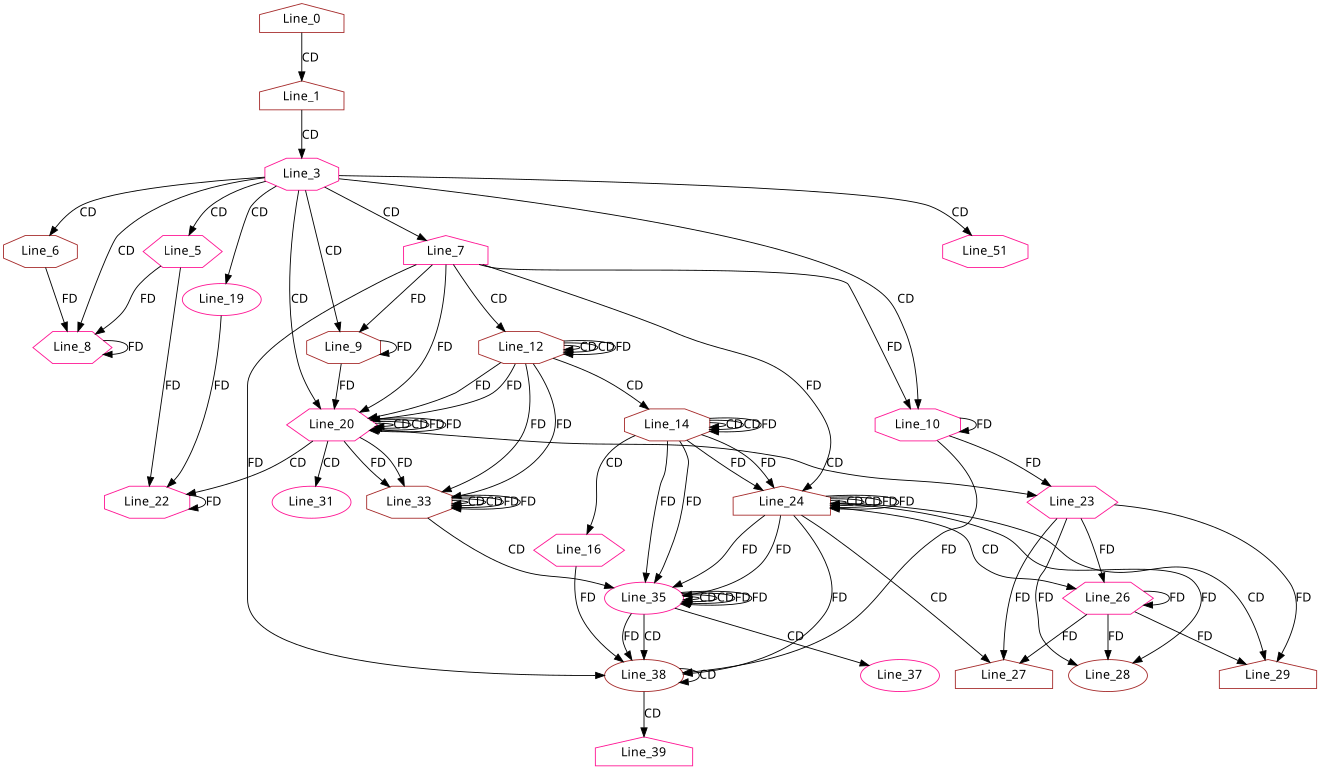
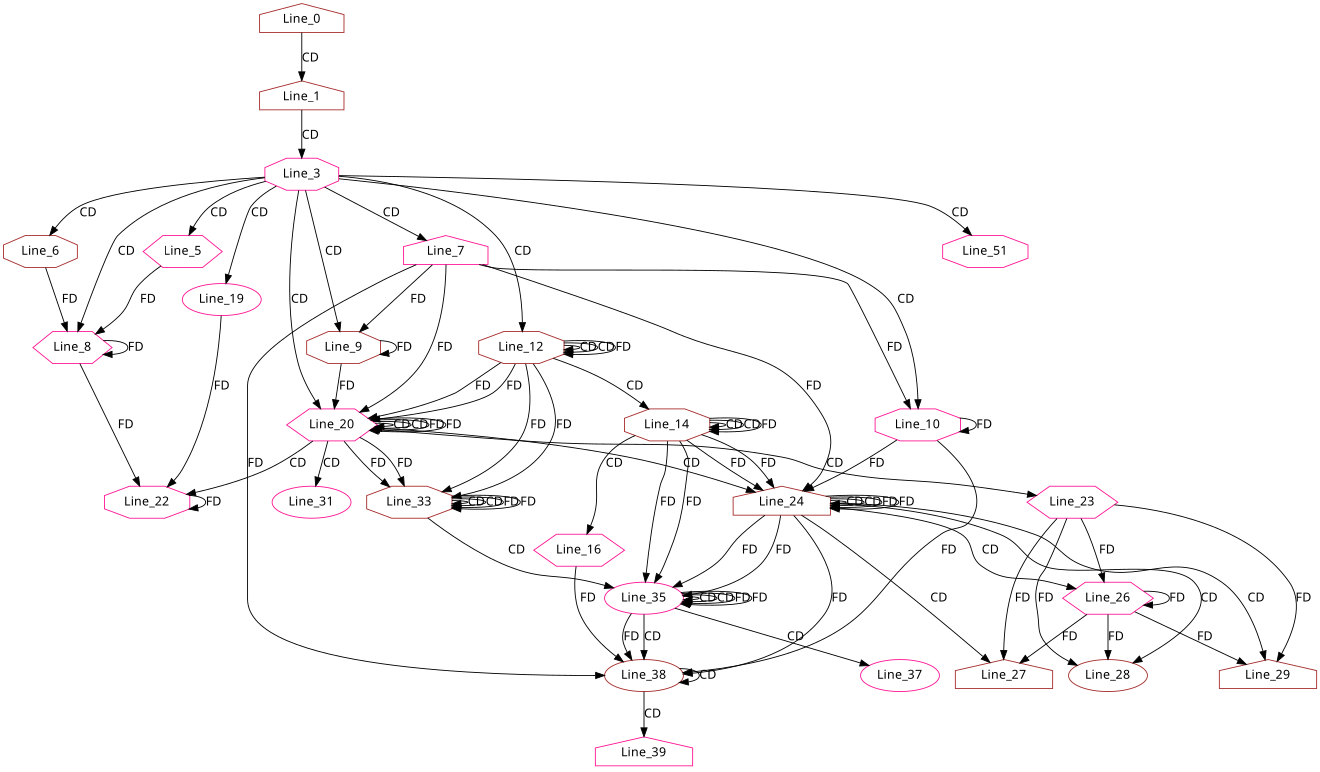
(475, 296) -> (465, 212)
(166, 372) -> (108, 421)
none -> (581, 449)
(998, 455) -> (856, 466)
(1209, 598) -> (1209, 598)
